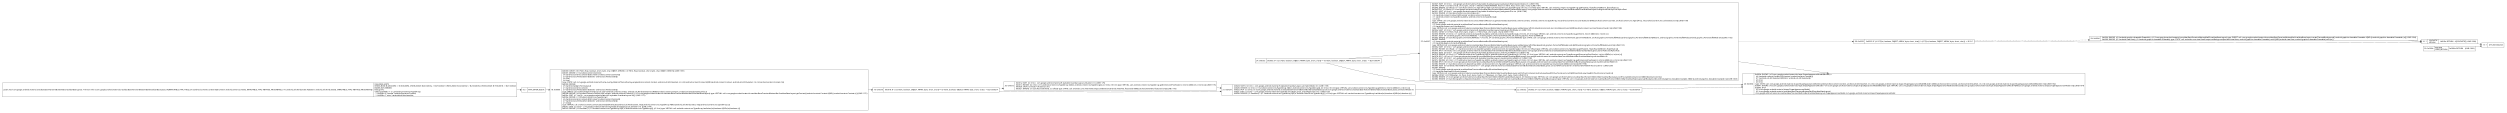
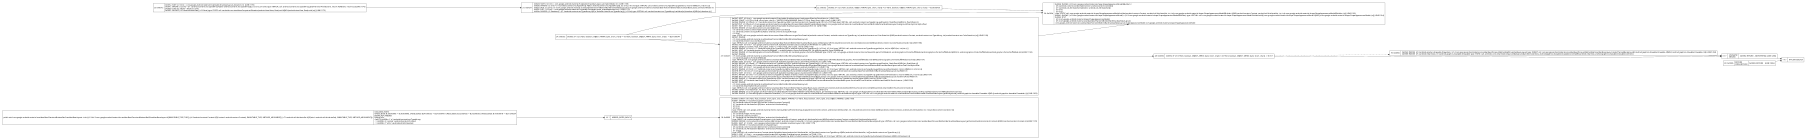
(536, 90) -> (621, 118)
(936, 90) -> none
